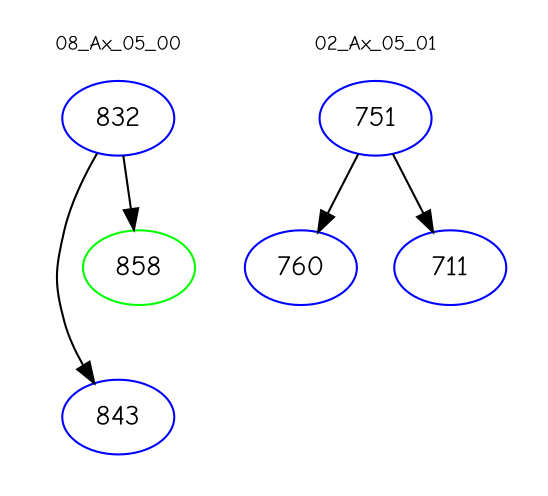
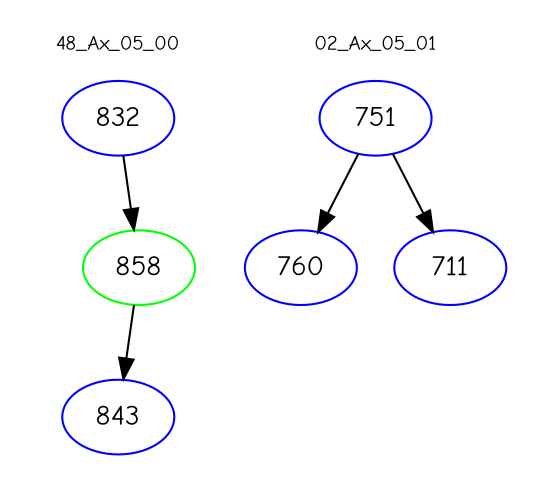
(118, 45) -> (118, 45)
(59, 258) -> (130, 332)
